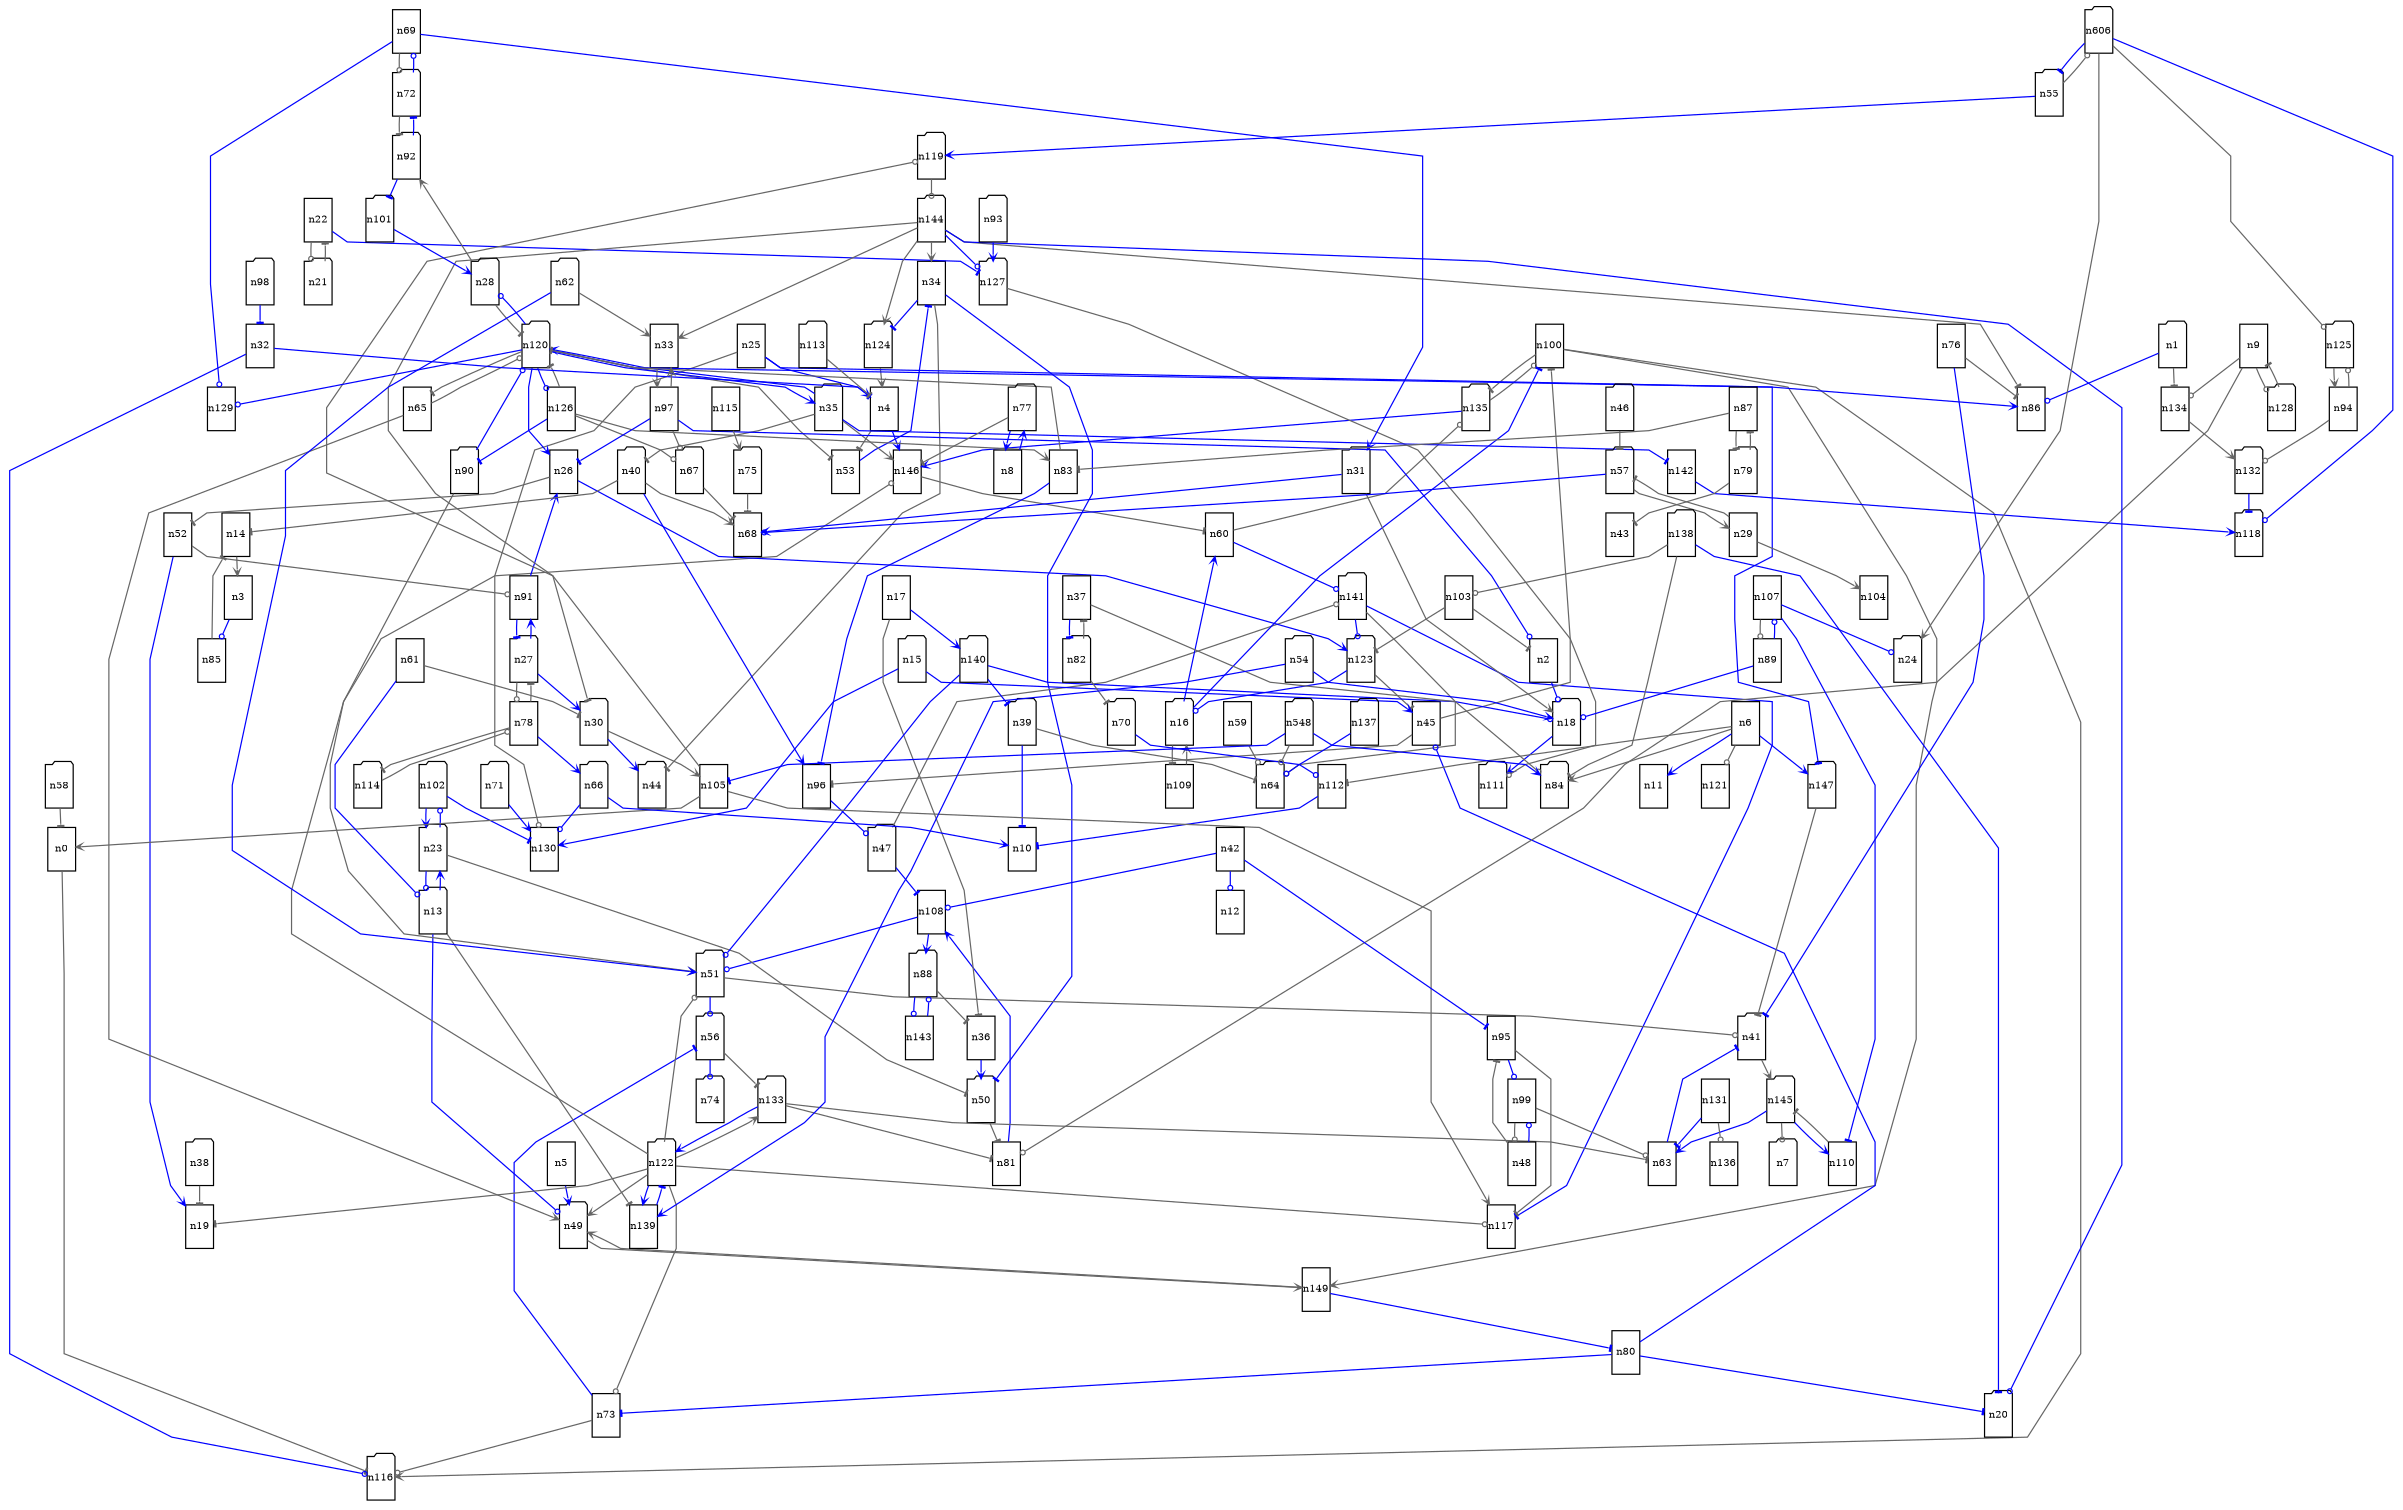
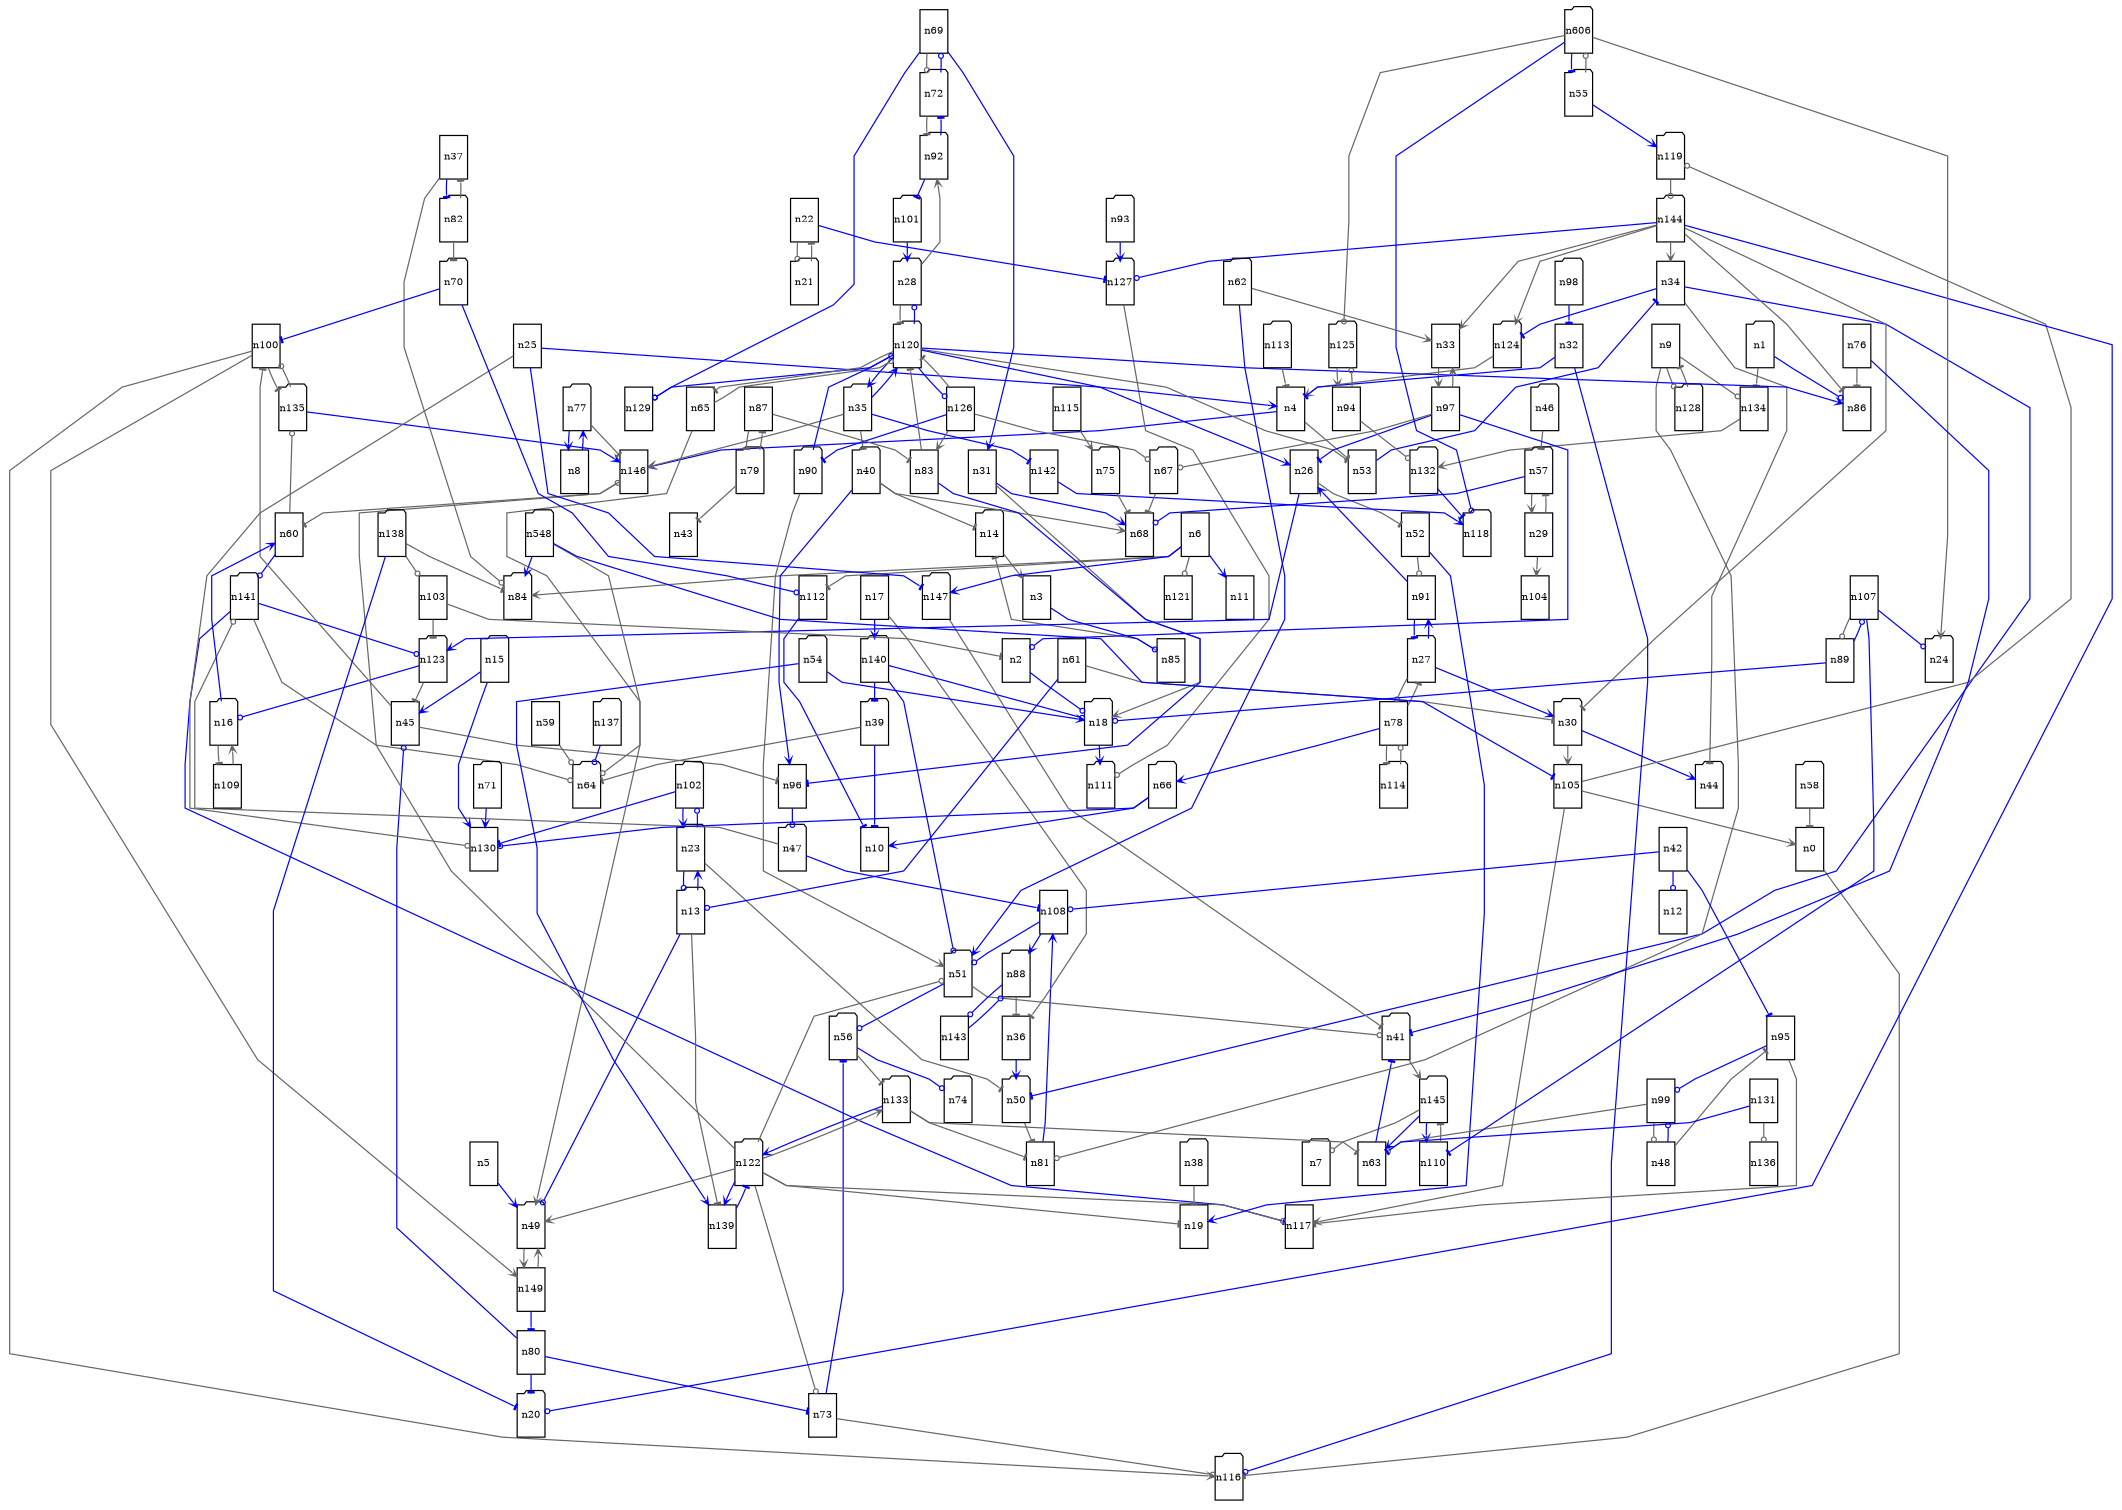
(1356, 472) -> (982, 472)
(236, 535) -> (990, 535)
(1368, 539) -> (361, 314)
